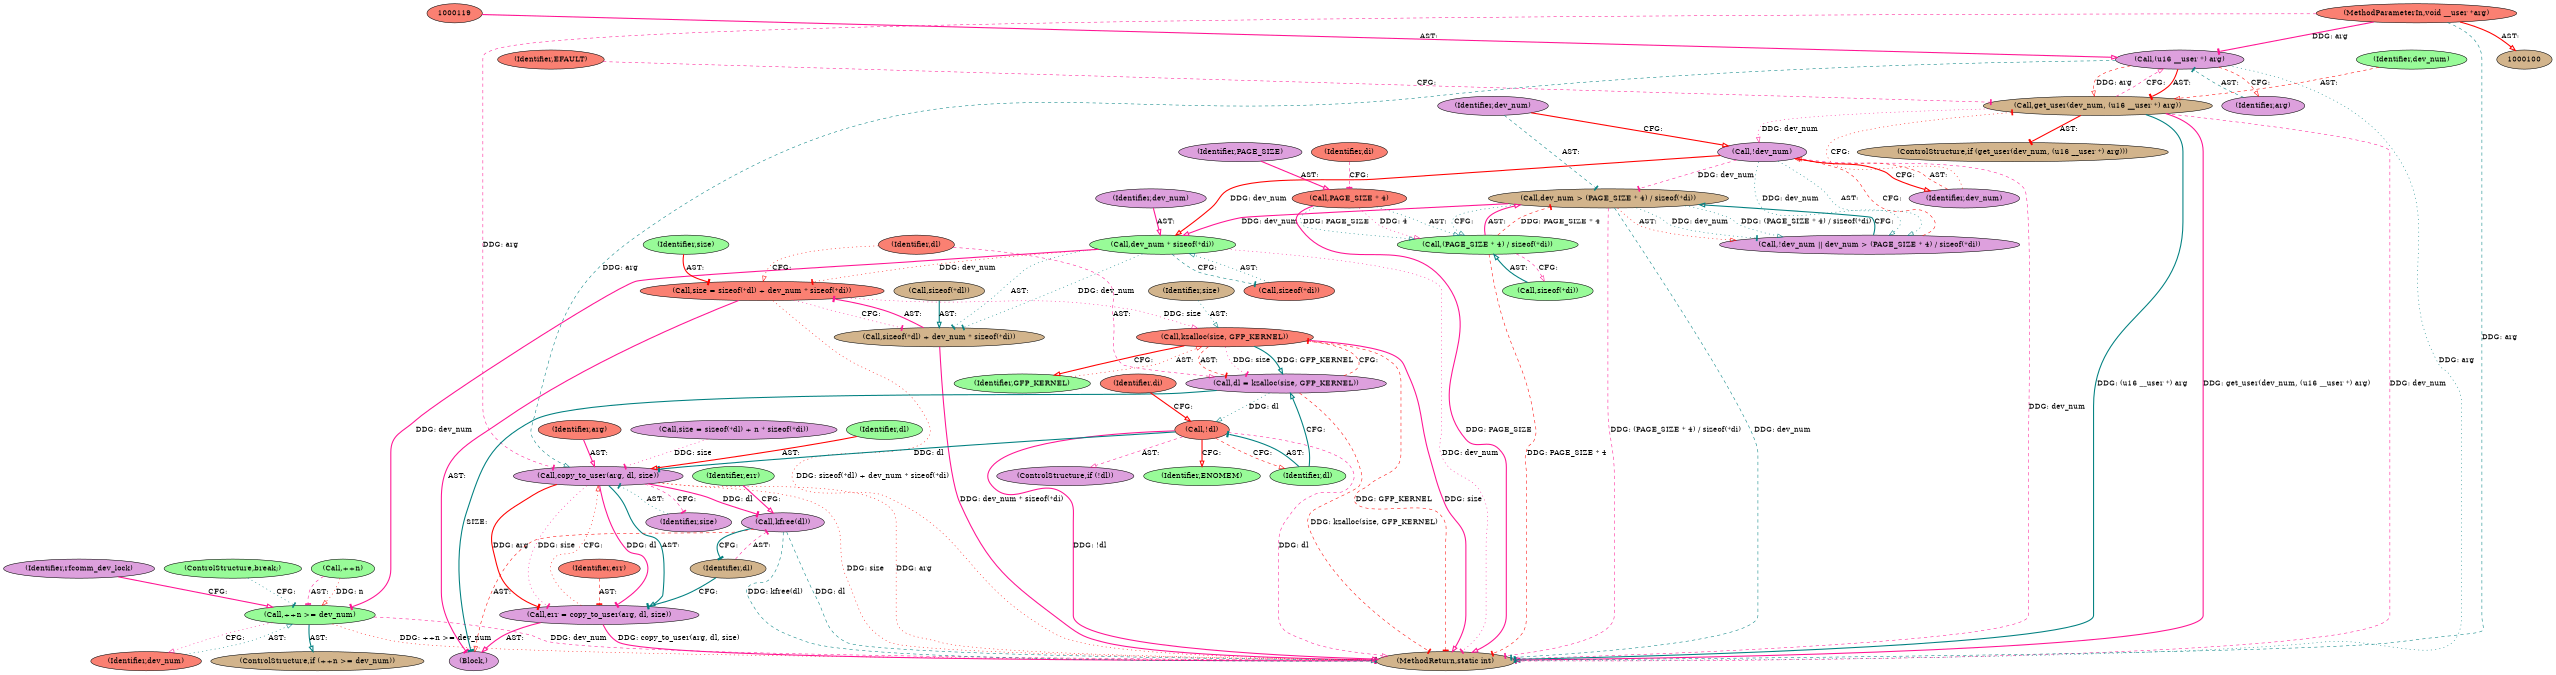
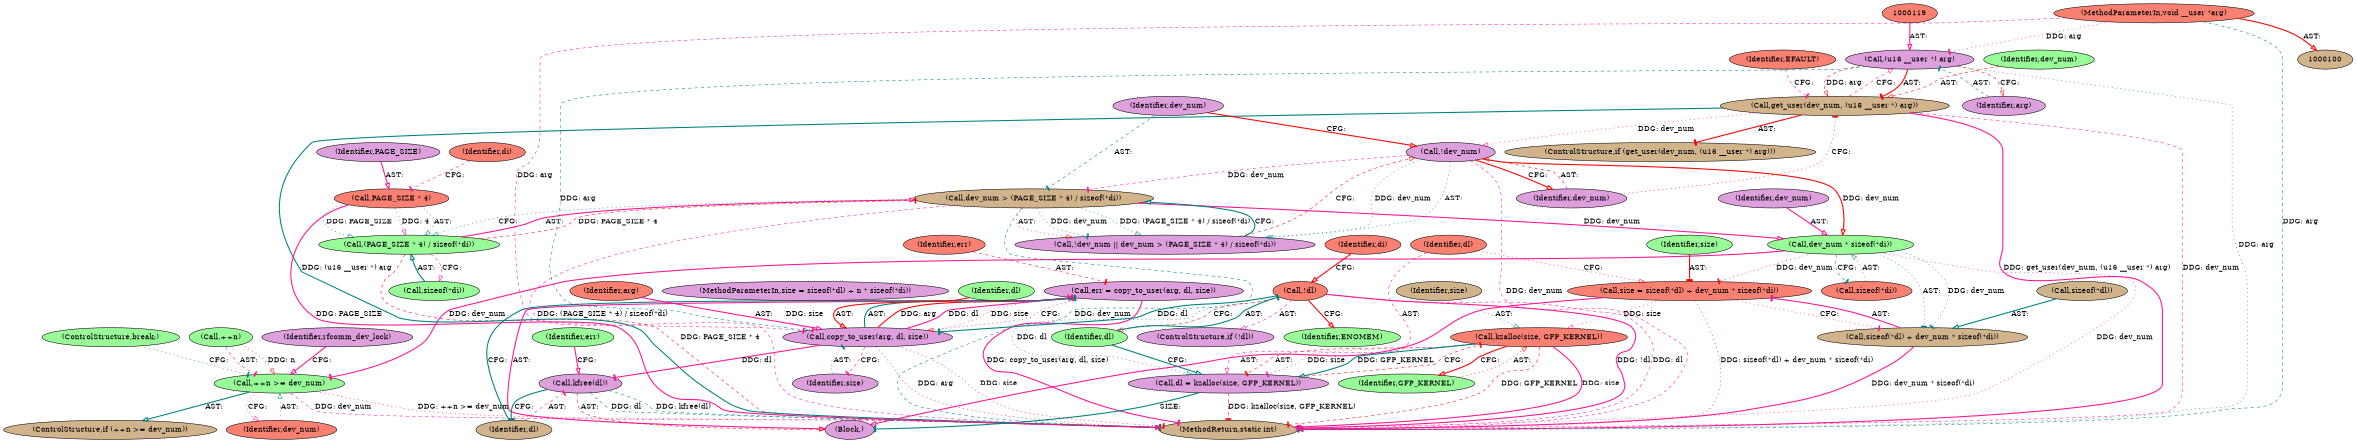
(2297, 37) -> (2031, 37)
(1245, 406) -> (1012, 337)
(504, 420) -> (1260, 355)
(734, 430) -> (805, 291)
